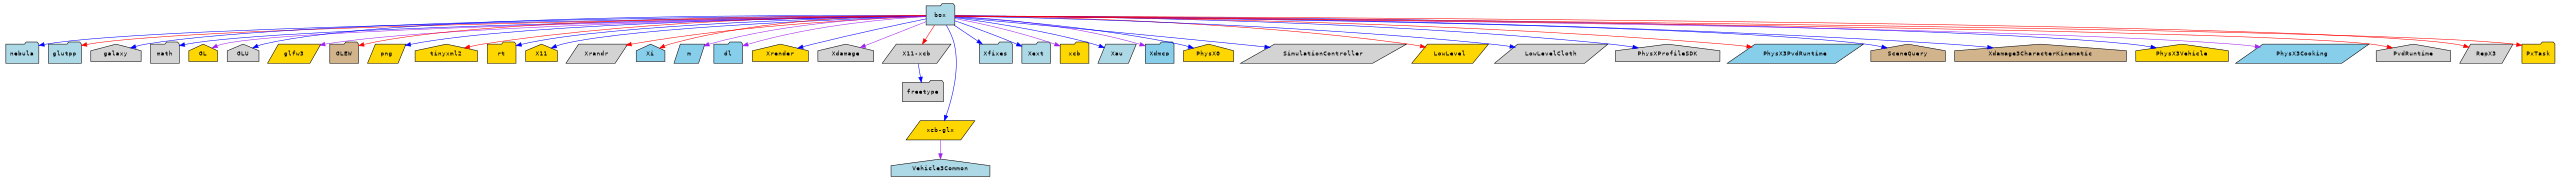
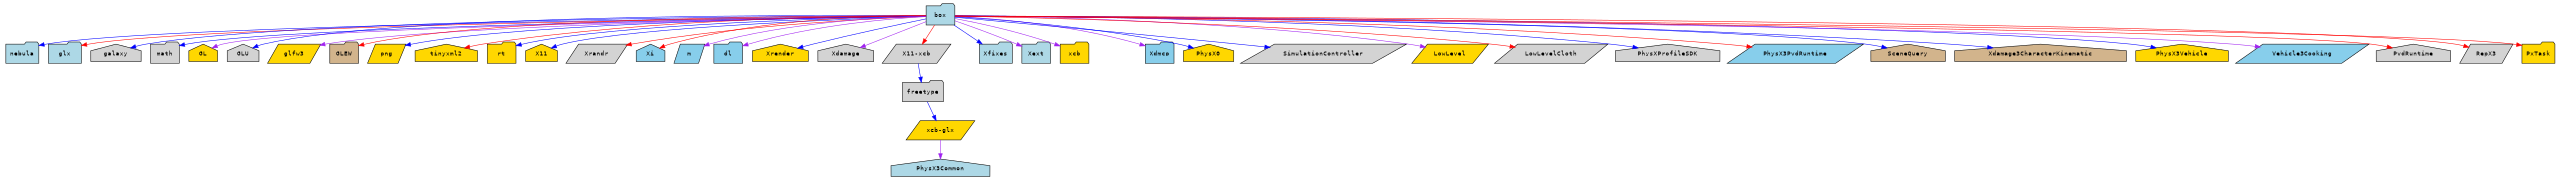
(1188, 24) -> (1188, 24)
(1316, 30) -> (1316, 30)
(986, 32) -> (986, 32)
(65, 54) -> (65, 54)
(1117, 54) -> none
(2302, 54) -> (2302, 54)
(956, 70) -> (931, 109)
(940, 169) -> (940, 169)
